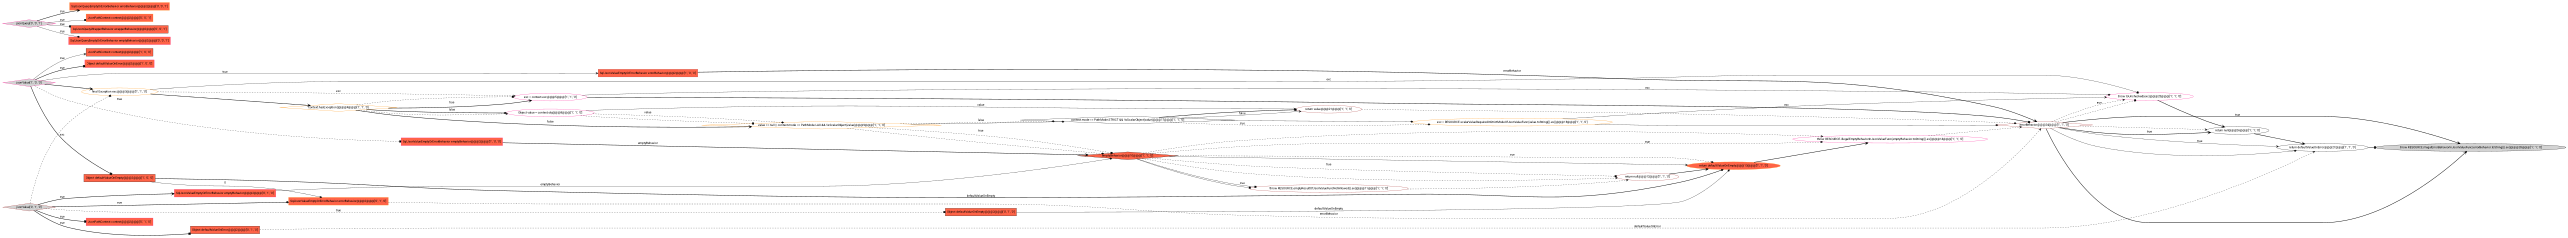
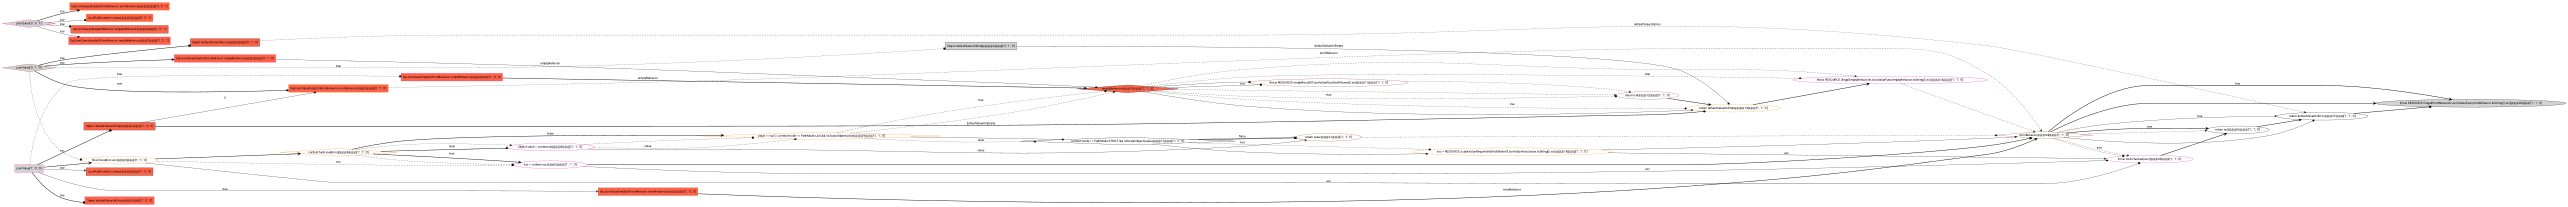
(29, 83) -> (29, 169)
(2278, 139) -> (2278, 123)
(1734, 166) -> (1734, 108)
(981, 212) -> (981, 46)
(120, 222) -> none
